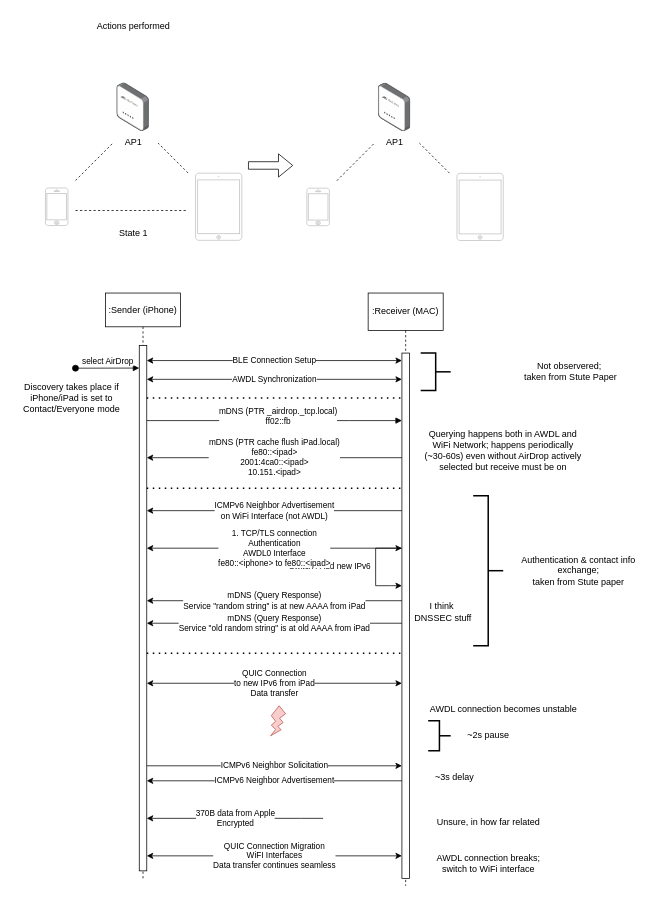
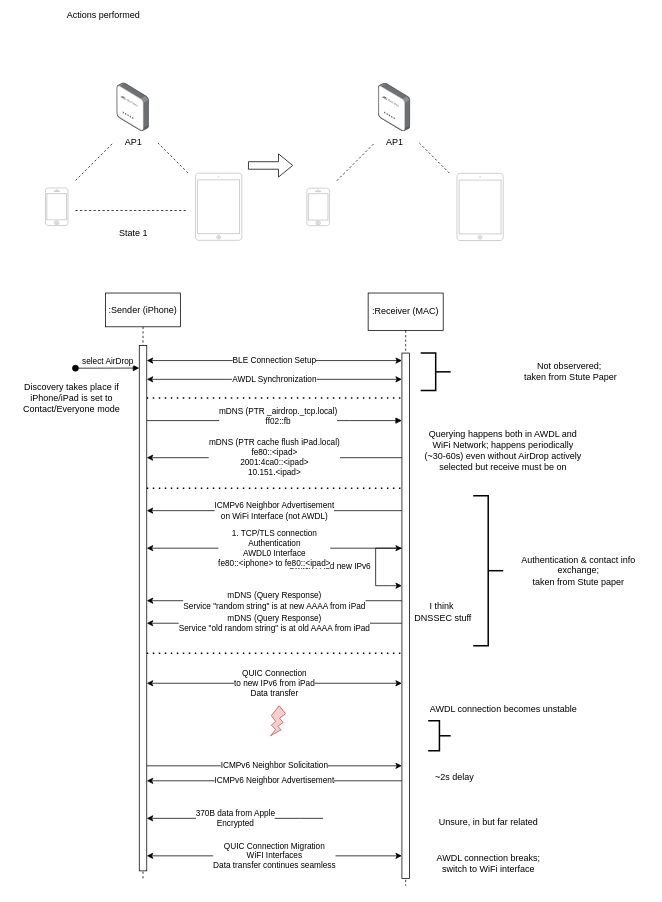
(133, 27) -> (103, 15)
(488, 735) -> none
(455, 777) -> (455, 777)
(488, 822) -> (488, 822)
